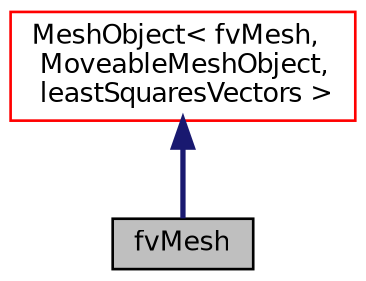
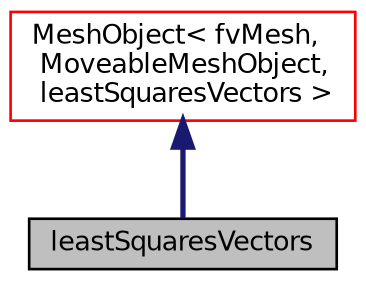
(183, 244) -> (183, 244)
